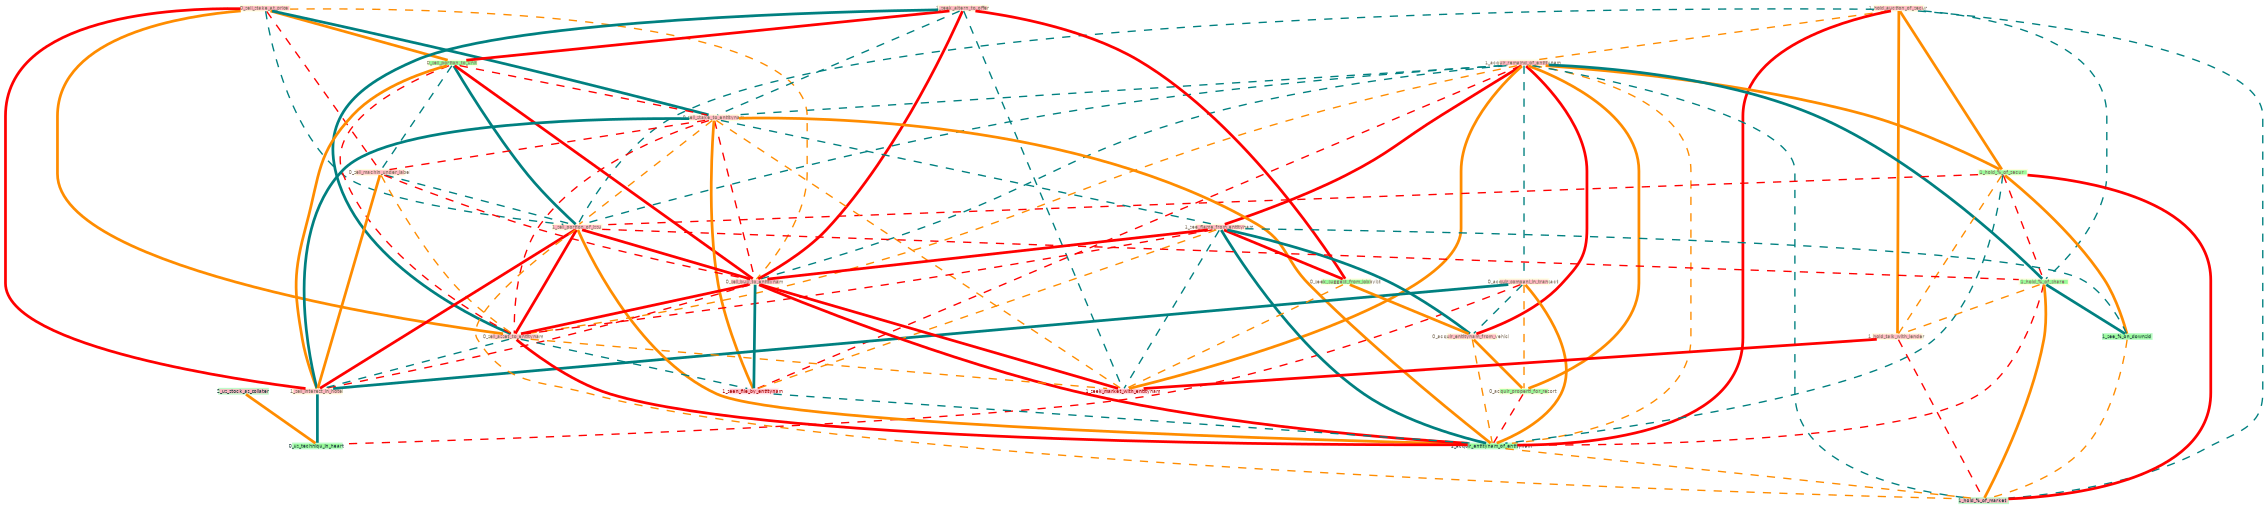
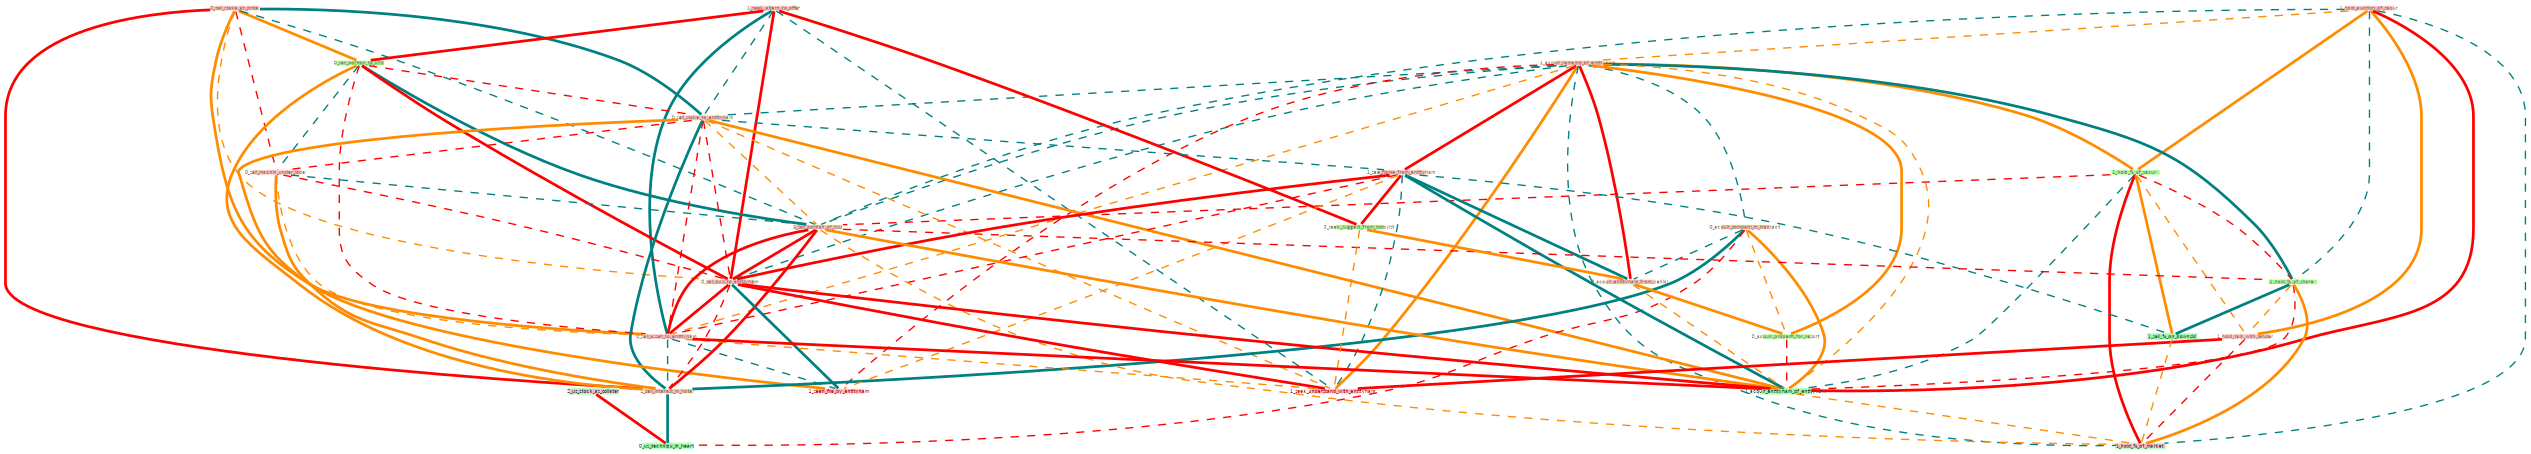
(2127, 337) -> (2172, 337)
(1123, 391) -> (1334, 391)
(281, 419) -> (631, 419)
(1123, 419) -> none
